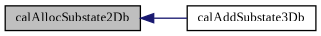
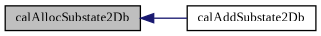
(252, 18) -> (252, 18)
